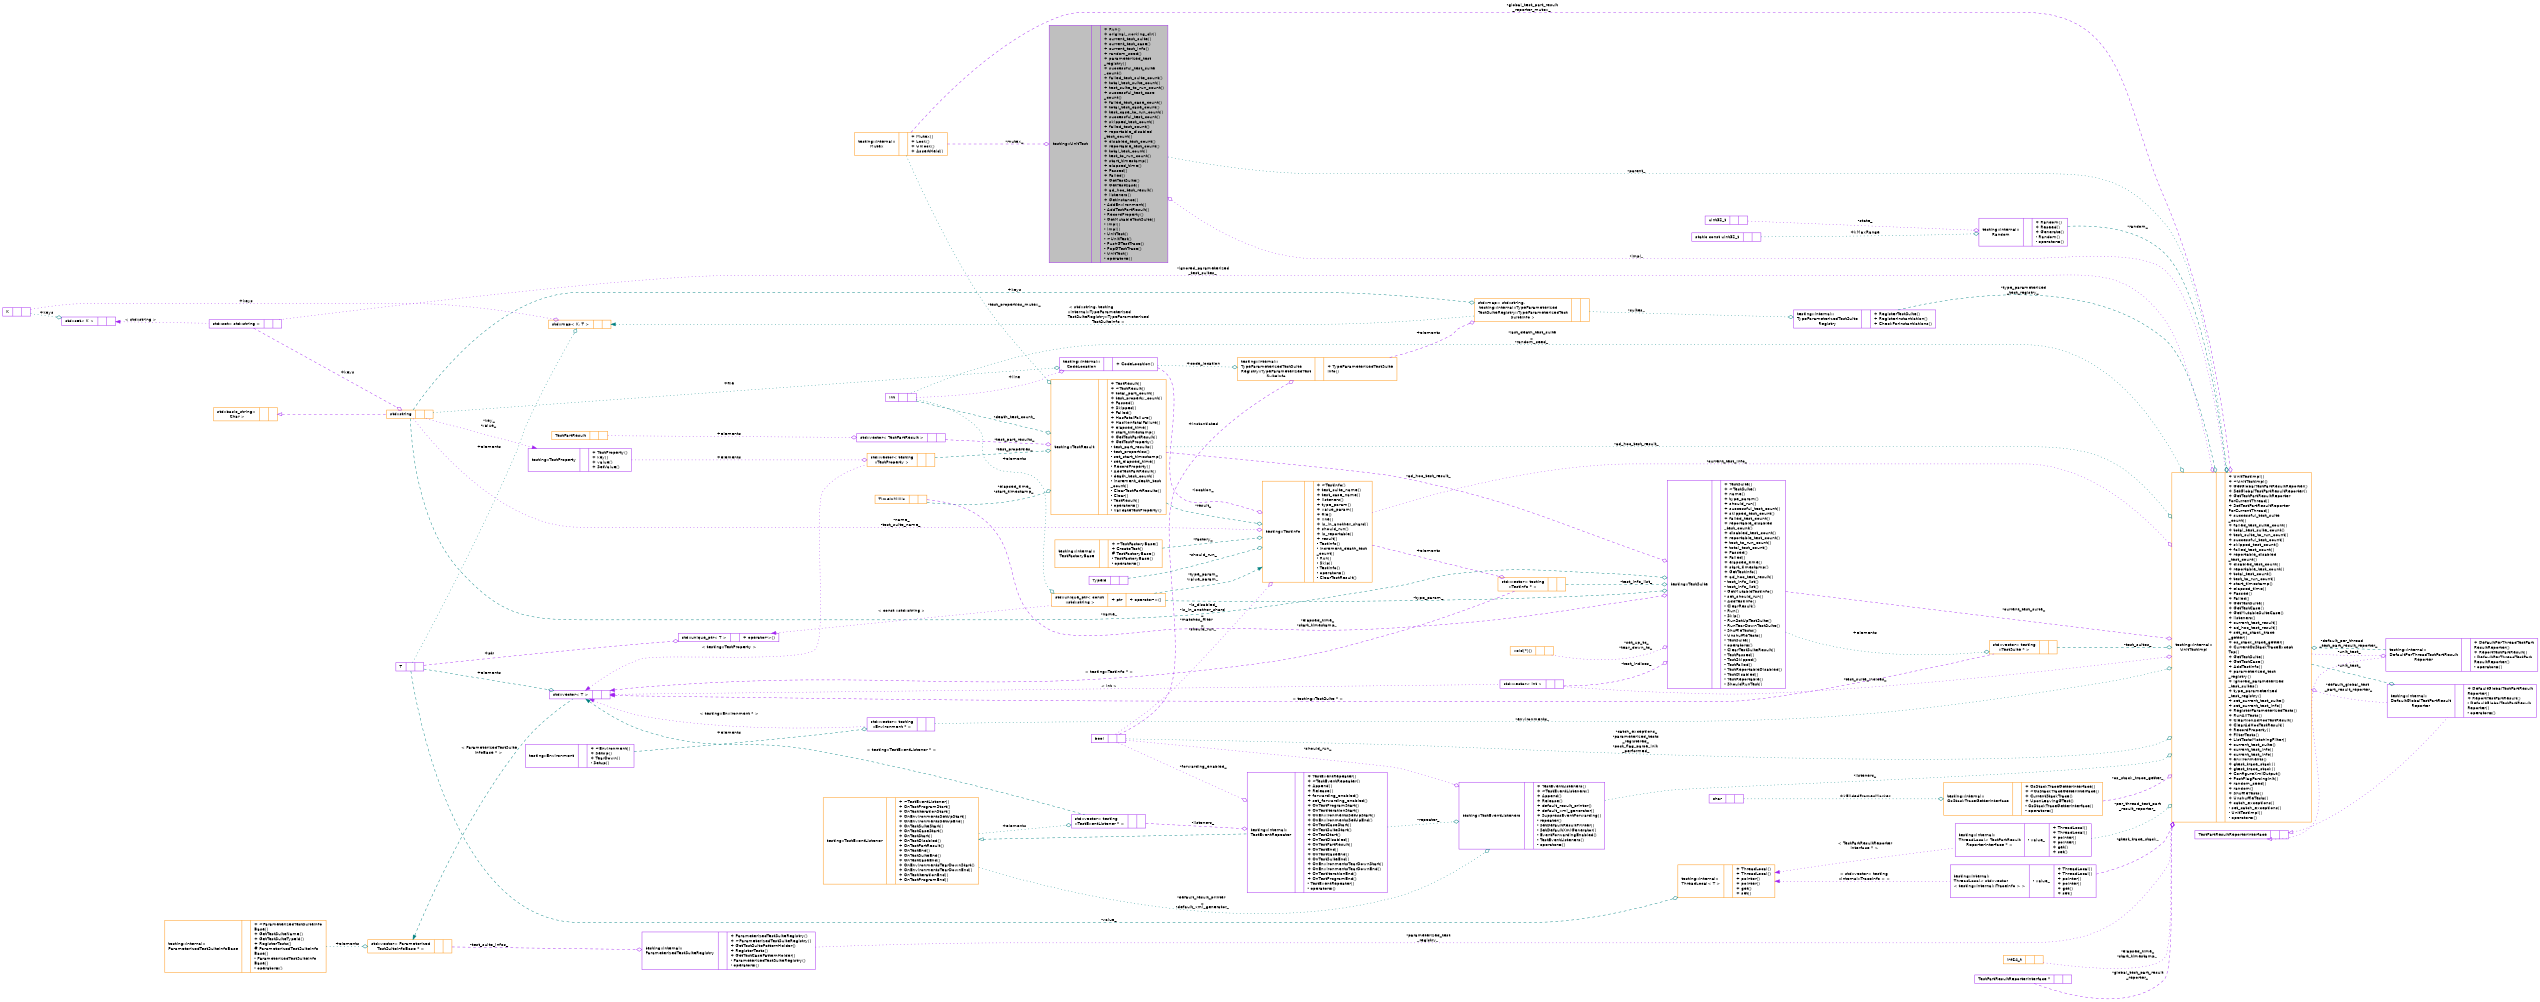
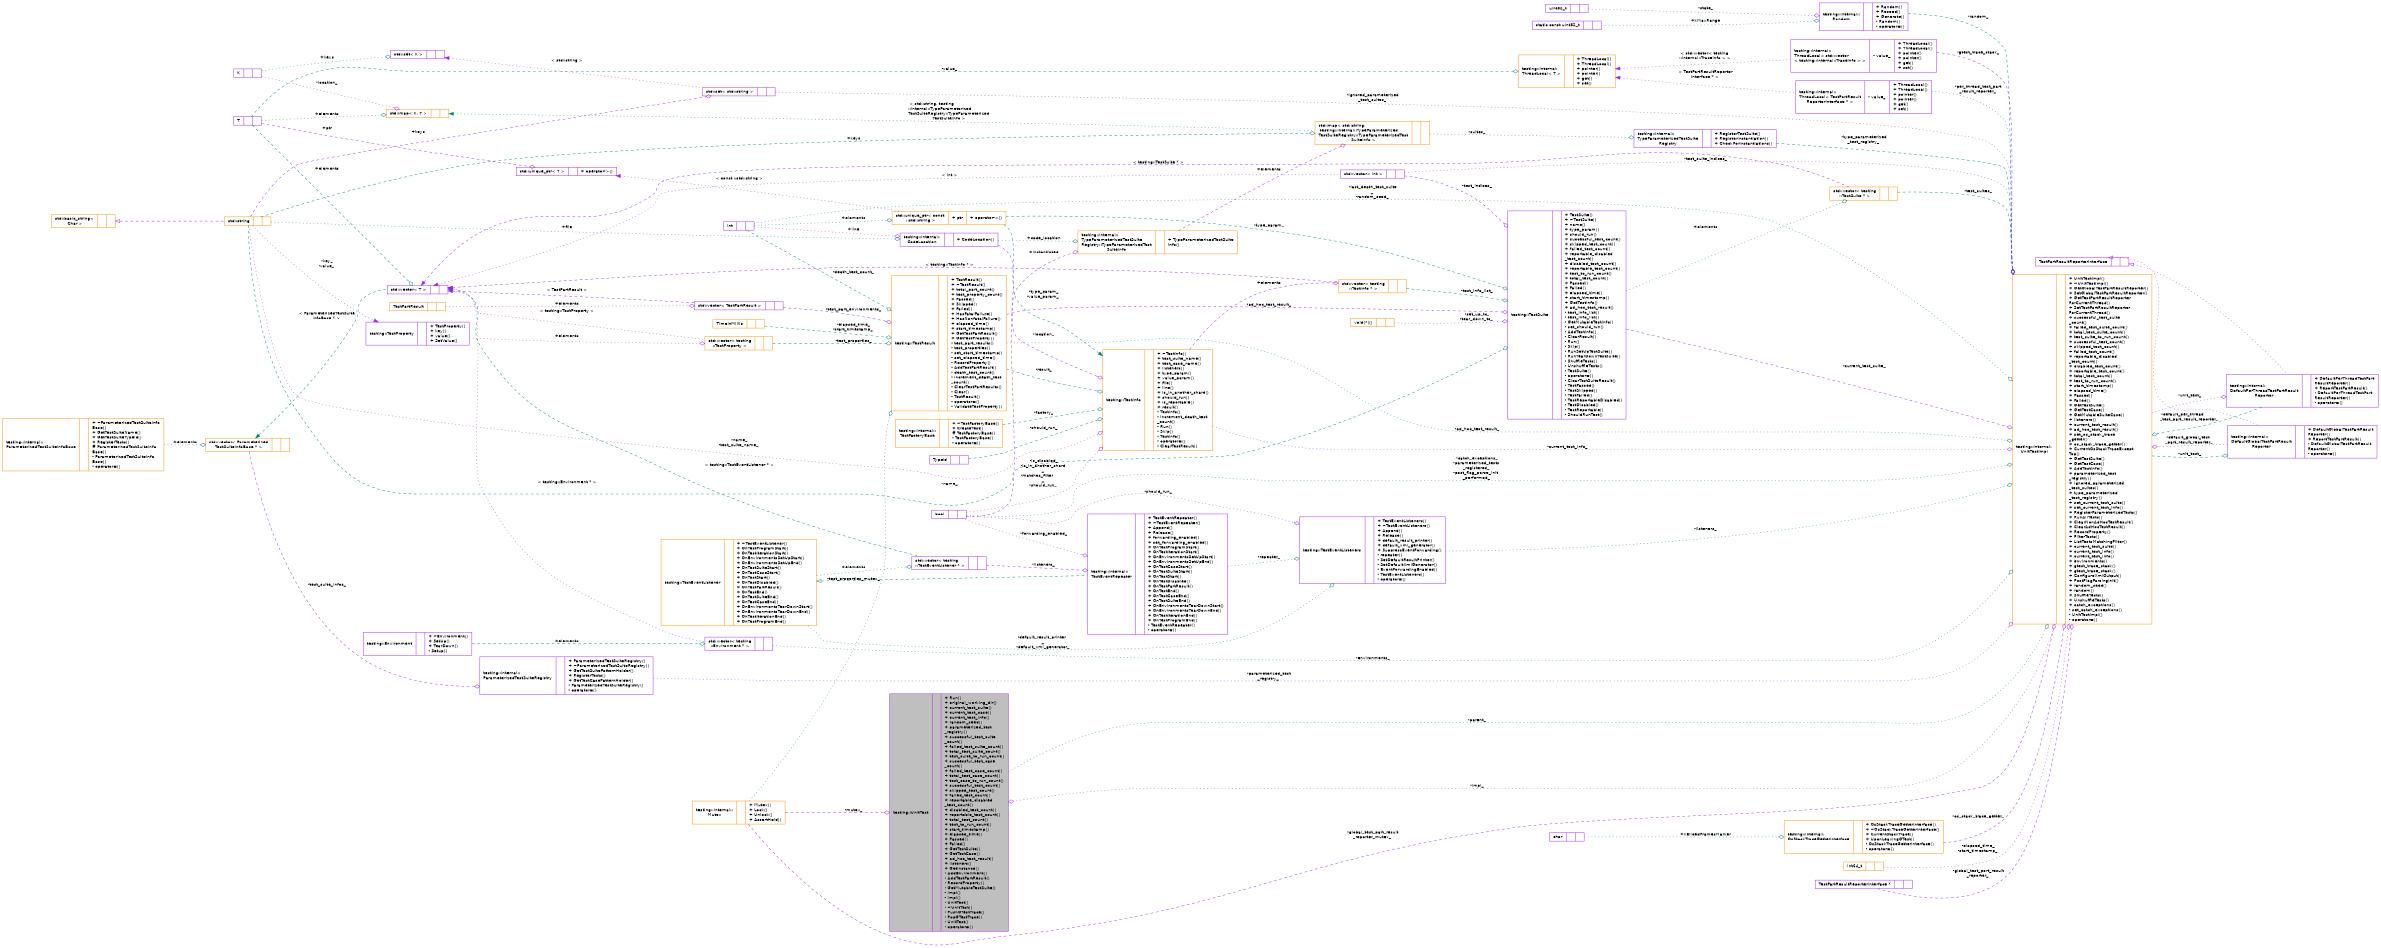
none -> (573, 296)
(245, 301) -> (327, 83)
(325, 368) -> (466, 135)
(1014, 440) -> (853, 309)
(1260, 629) -> none
